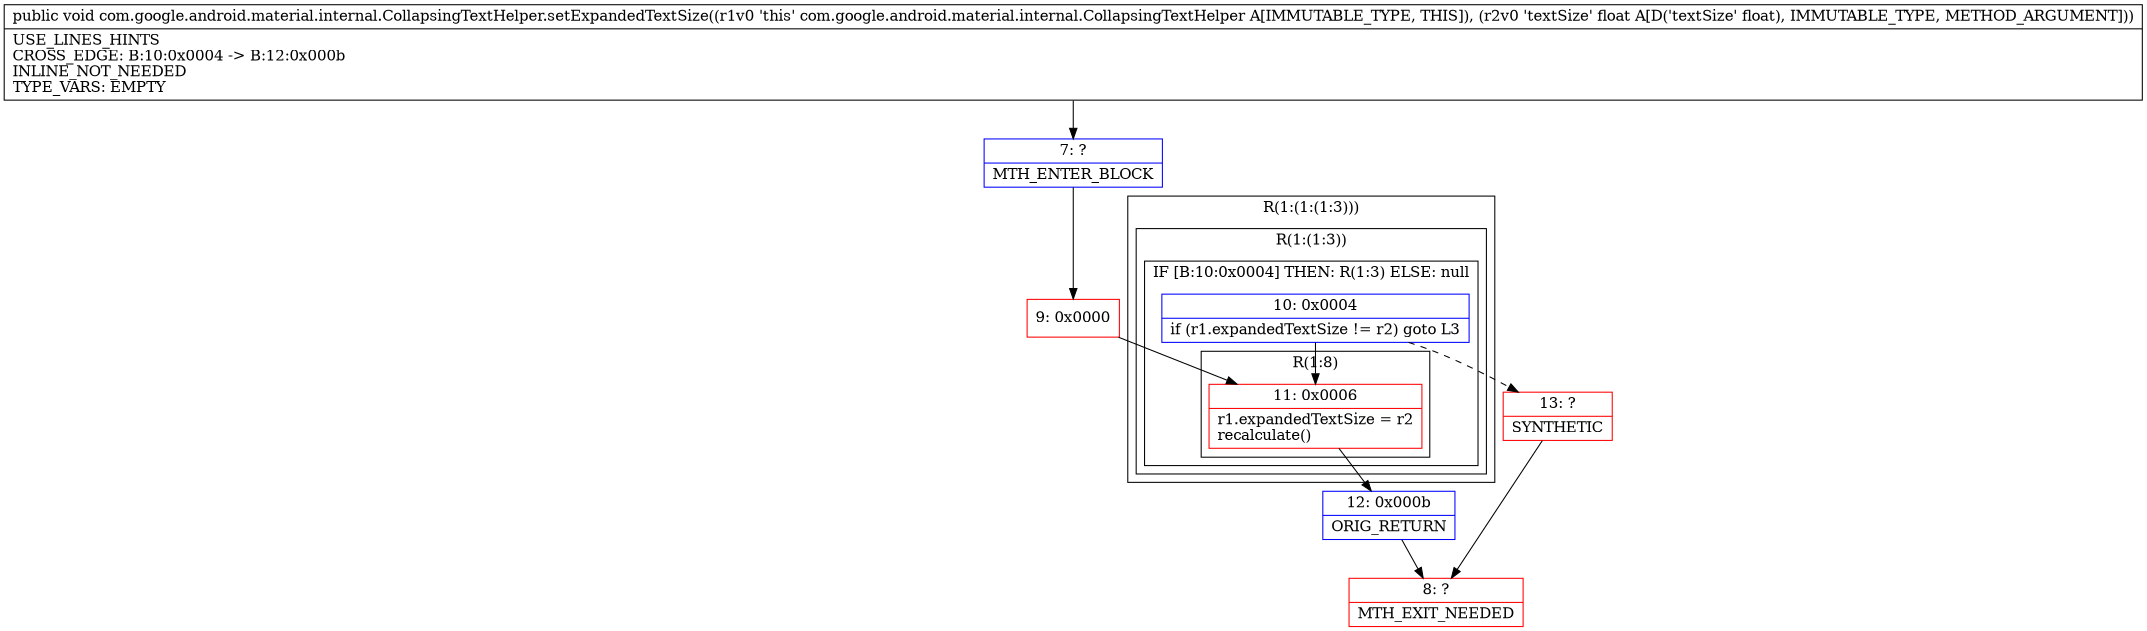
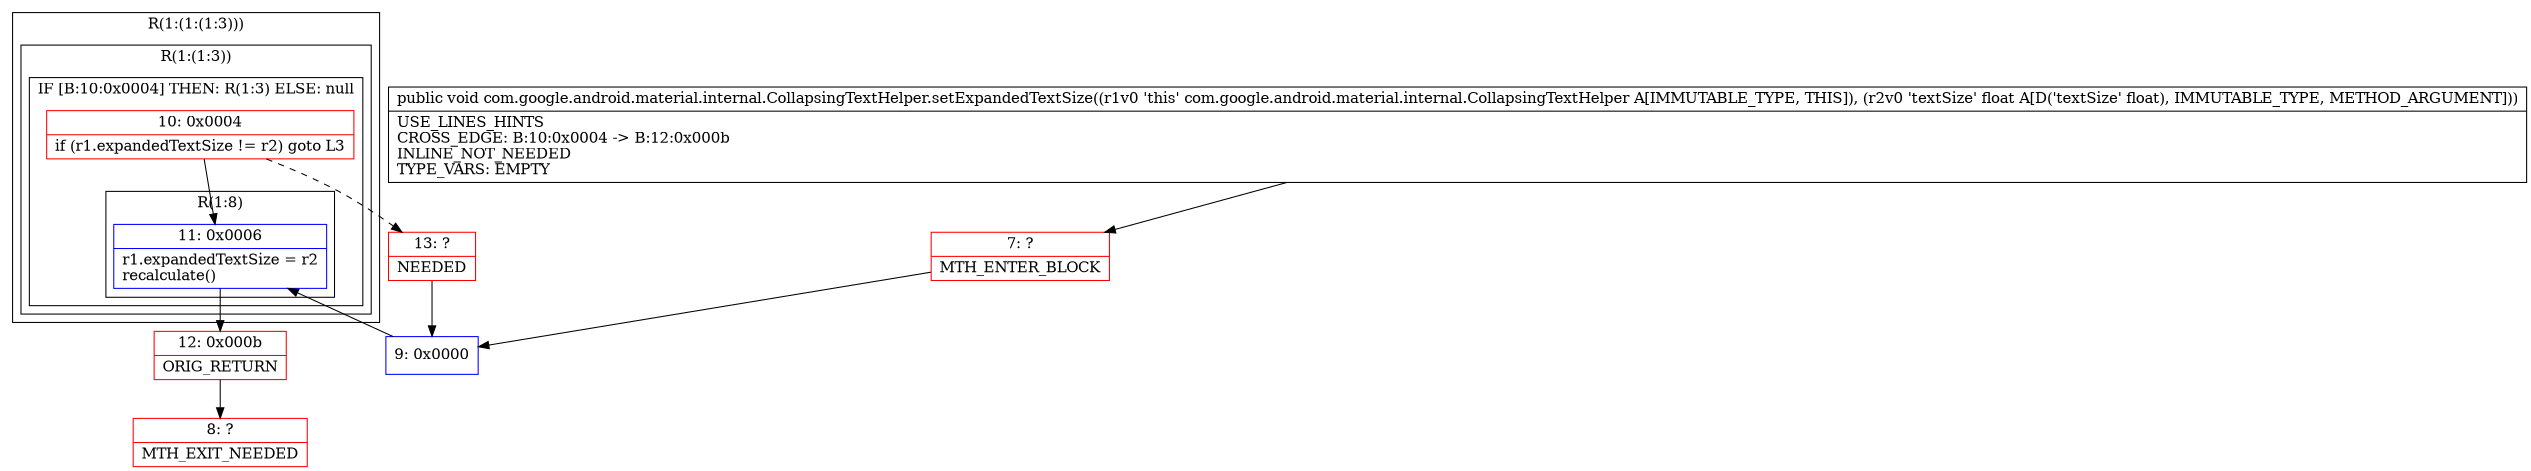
(1073, 163) -> (1020, 256)
(1073, 318) -> (432, 355)
(1315, 318) -> (200, 135)
(1315, 416) -> (220, 256)
(1558, 428) -> (432, 268)
(1500, 505) -> (432, 303)
(1389, 515) -> (220, 355)
